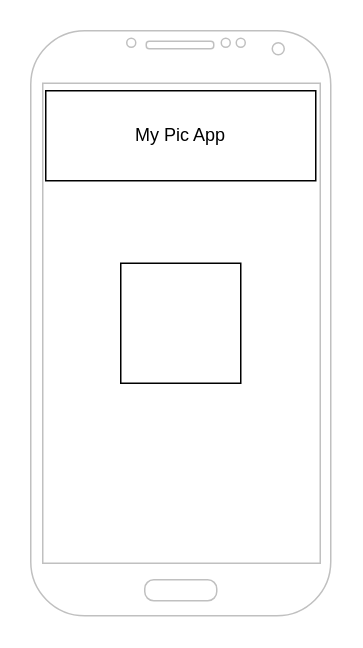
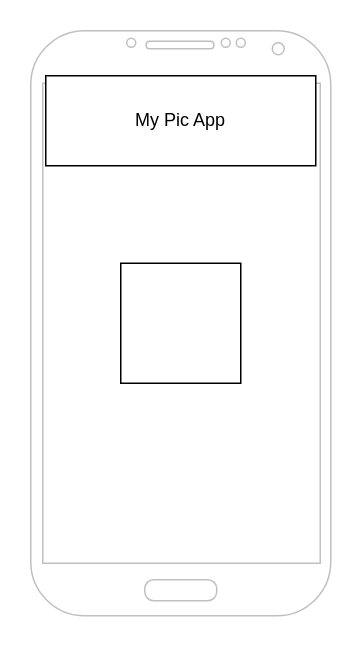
(181, 136) -> (181, 121)
